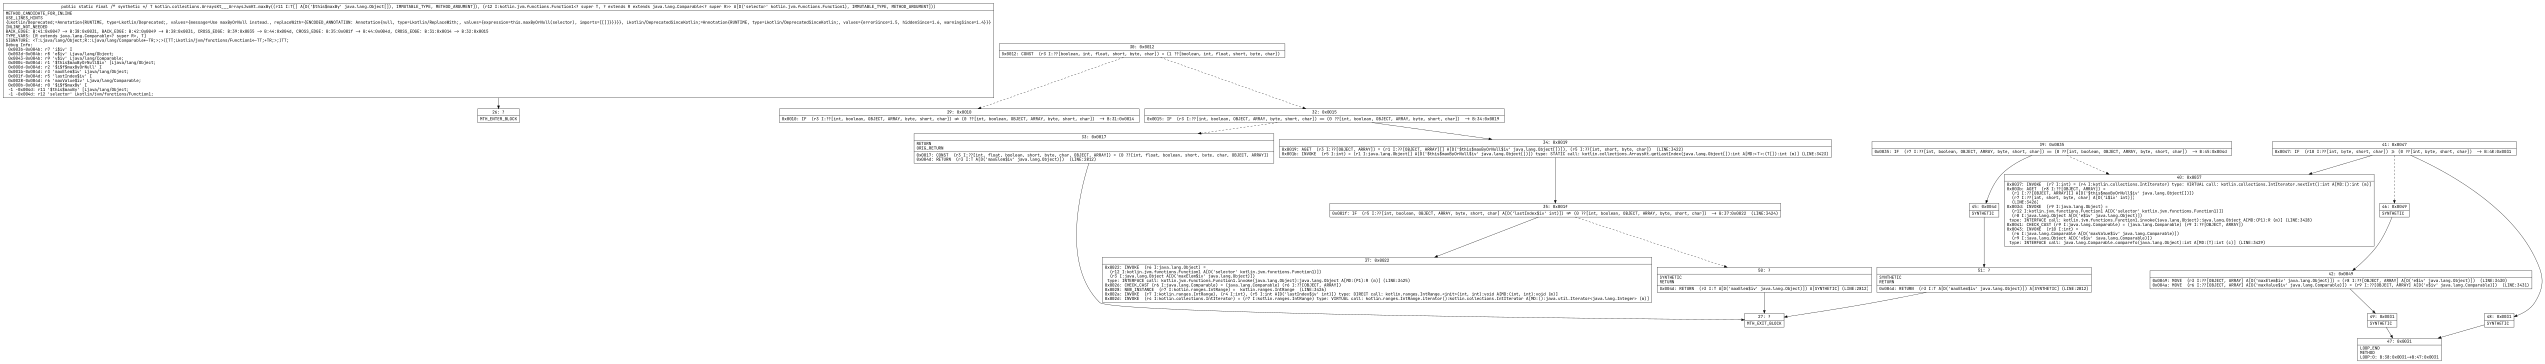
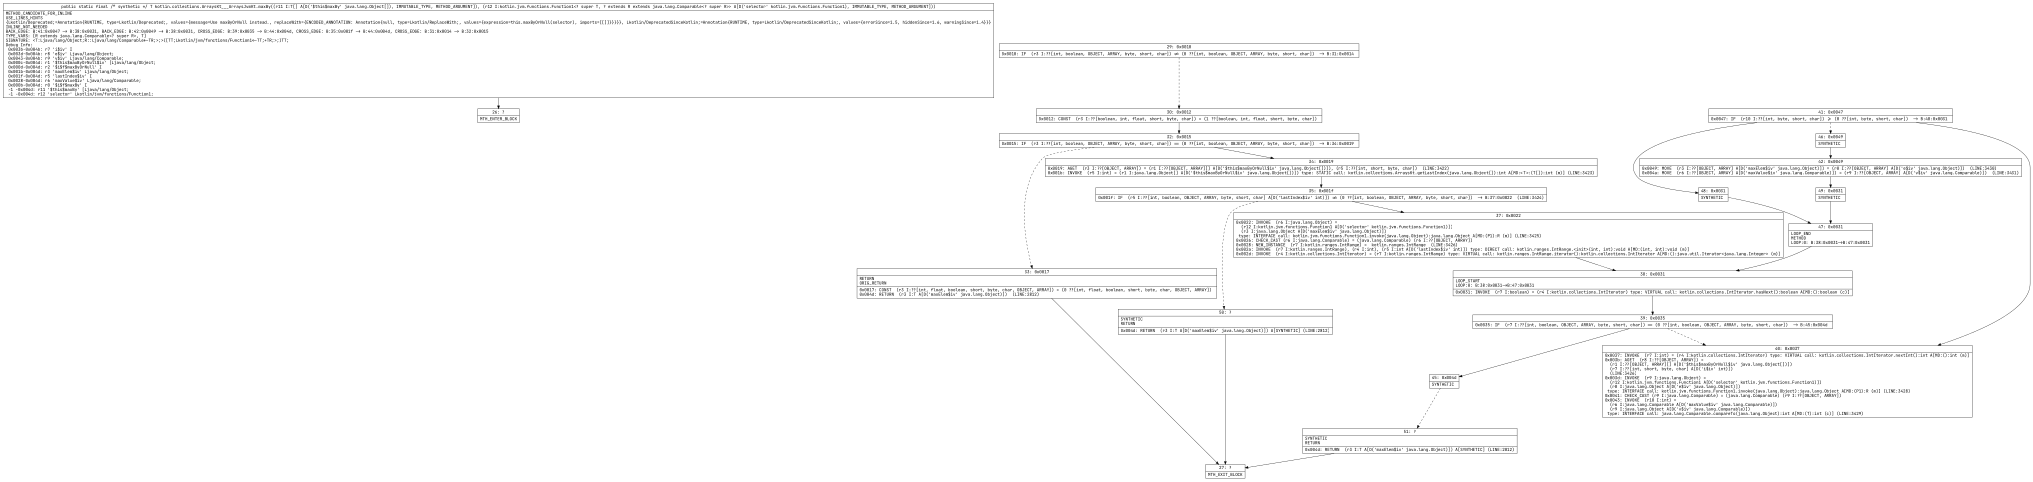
(1052, 83) -> (1179, 82)
(1232, 83) -> (1179, 127)
(1984, 241) -> (1429, 407)
none -> (1653, 283)
